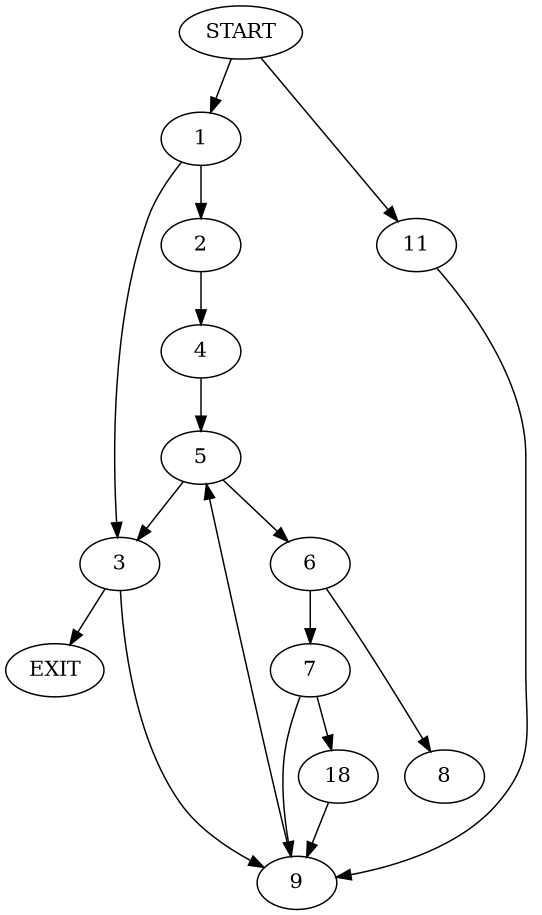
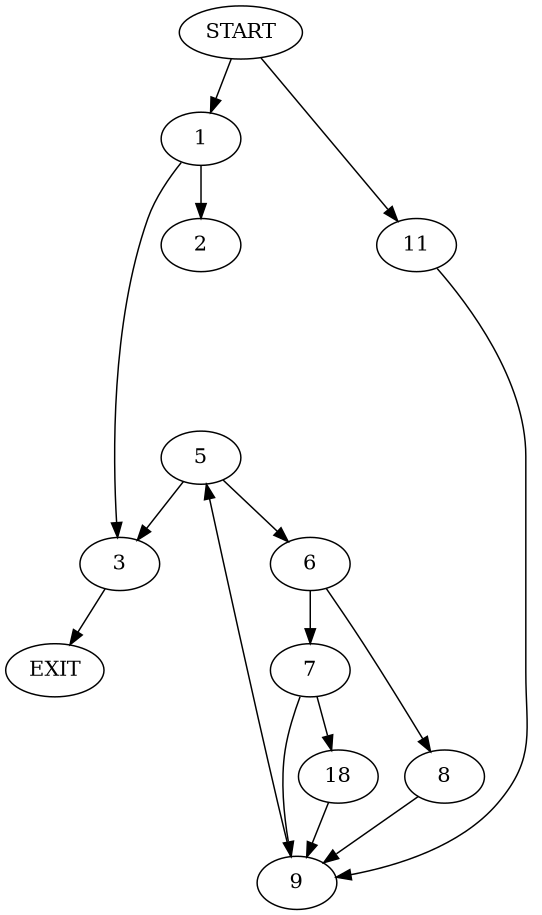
(201, 351) -> none
(150, 744) -> (377, 825)
